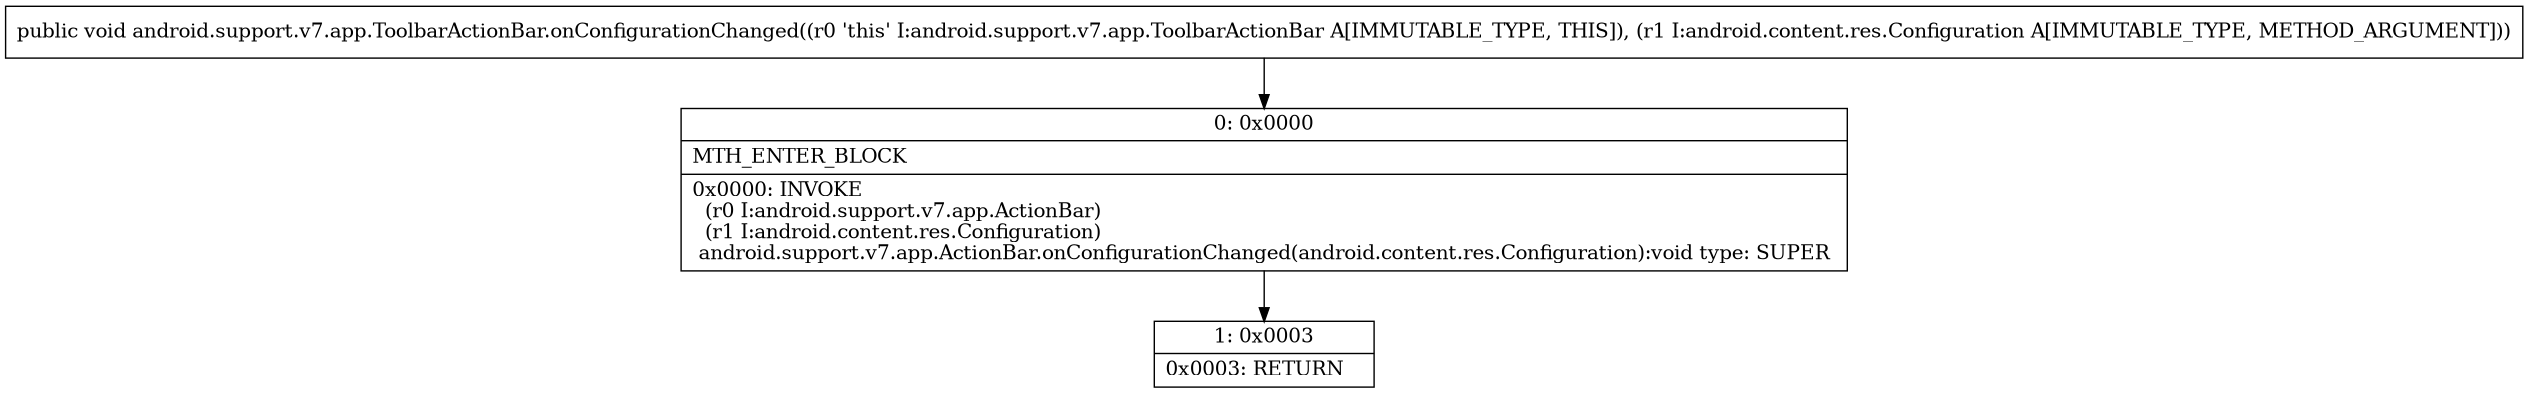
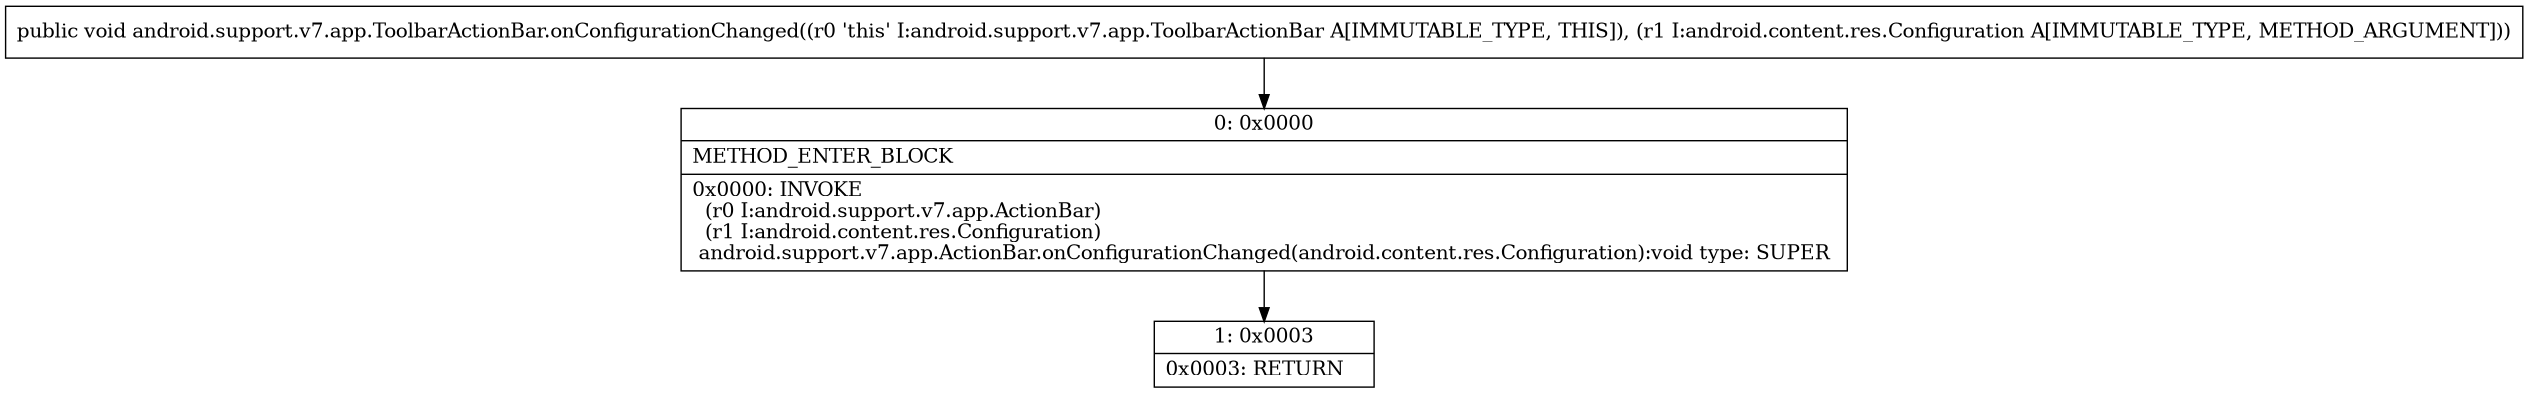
(800, 157) -> (823, 157)
